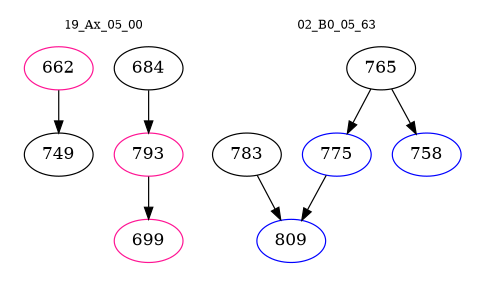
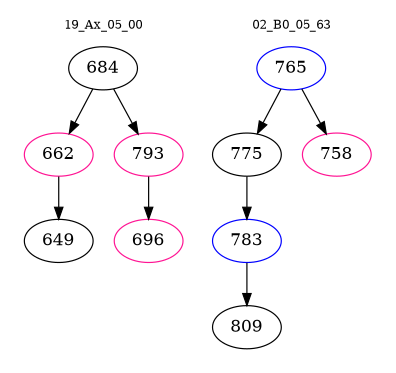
(381, 68) -> (291, 68)
none -> (84, 106)
(59, 155) -> (59, 241)
(247, 155) -> (247, 241)
(337, 155) -> (247, 155)
(427, 155) -> (337, 155)
(317, 192) -> (247, 192)
(149, 241) -> (149, 241)
(291, 241) -> (247, 327)
